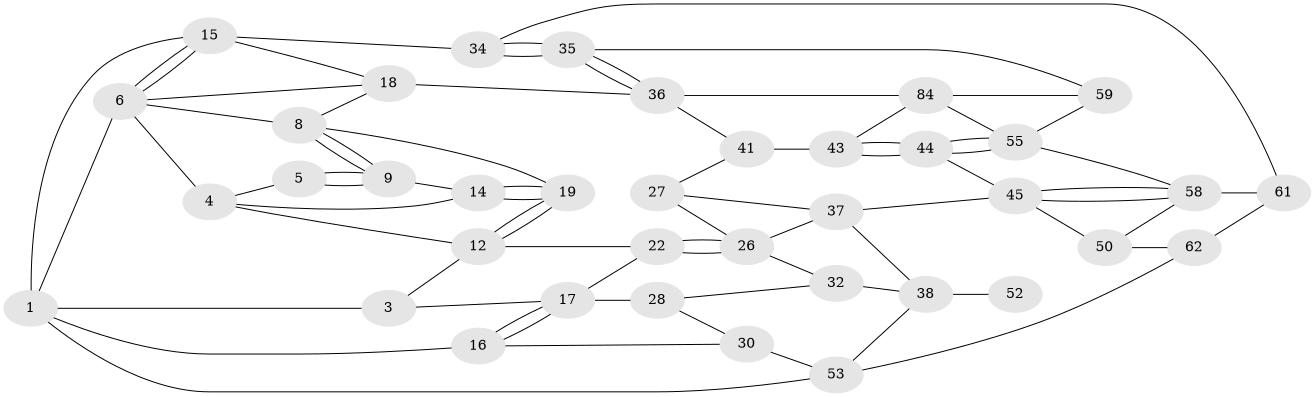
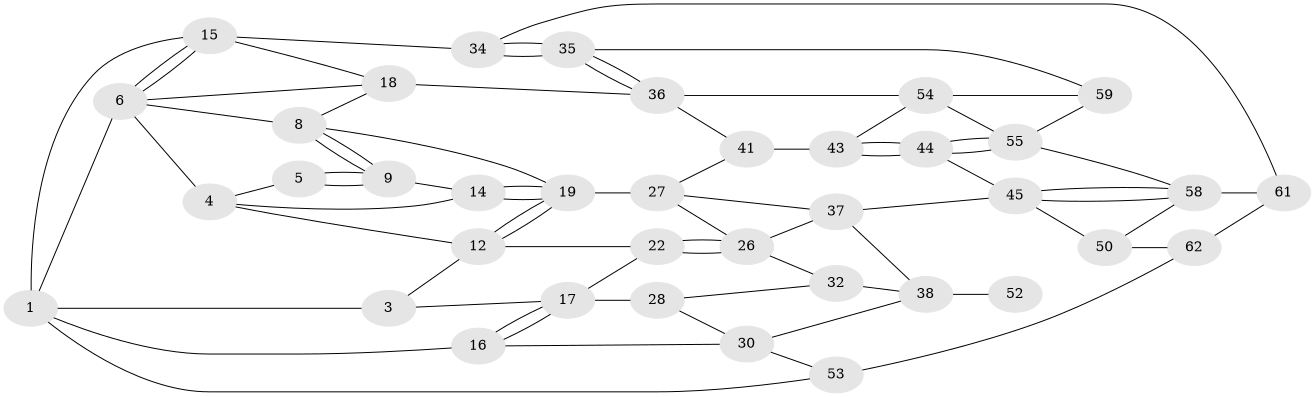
(926, 95) -> (926, 95)
none -> (613, 193)
(881, 335) -> (836, 319)
